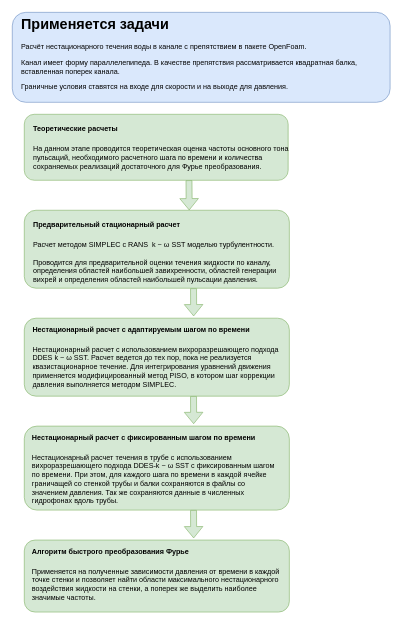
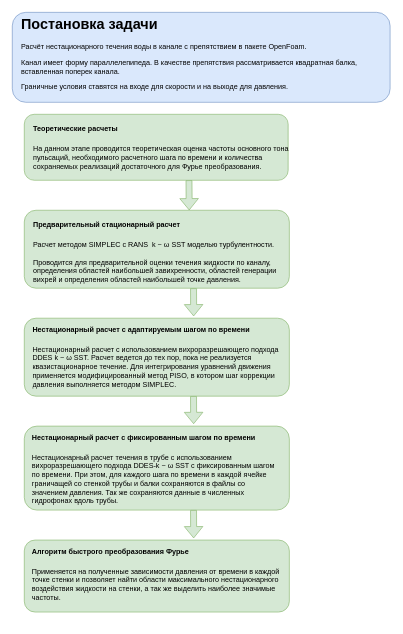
(196, 28) -> (196, 28)
(158, 226) -> (158, 226)
(157, 553) -> (157, 553)
